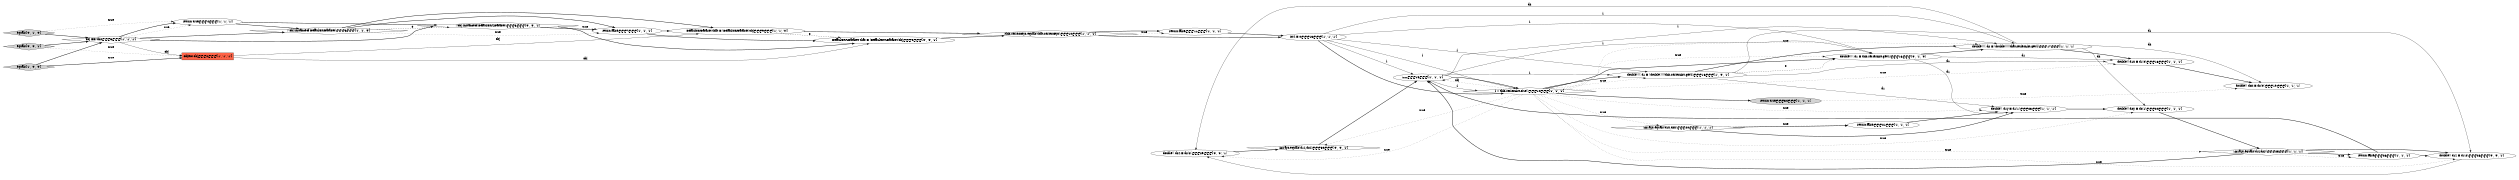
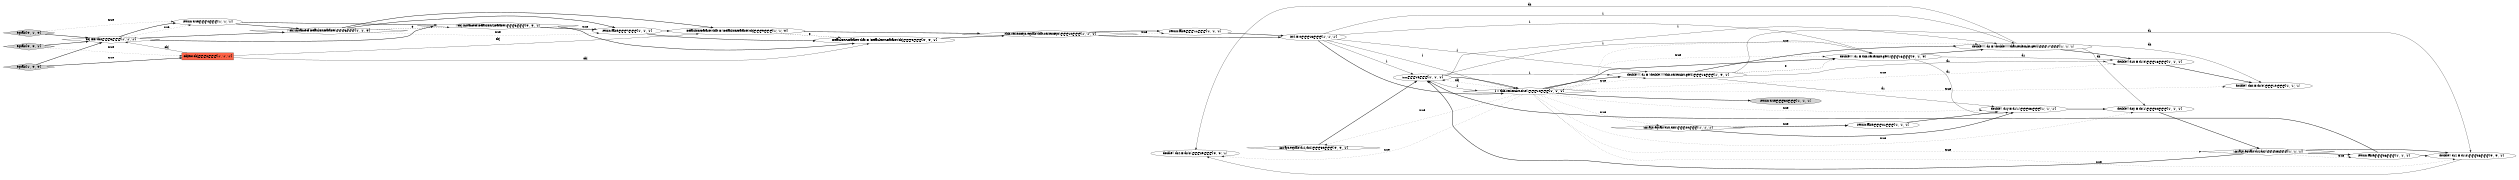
(150, 51) -> (157, 48)
(2028, 97) -> (1908, 91)
(1255, 151) -> none
